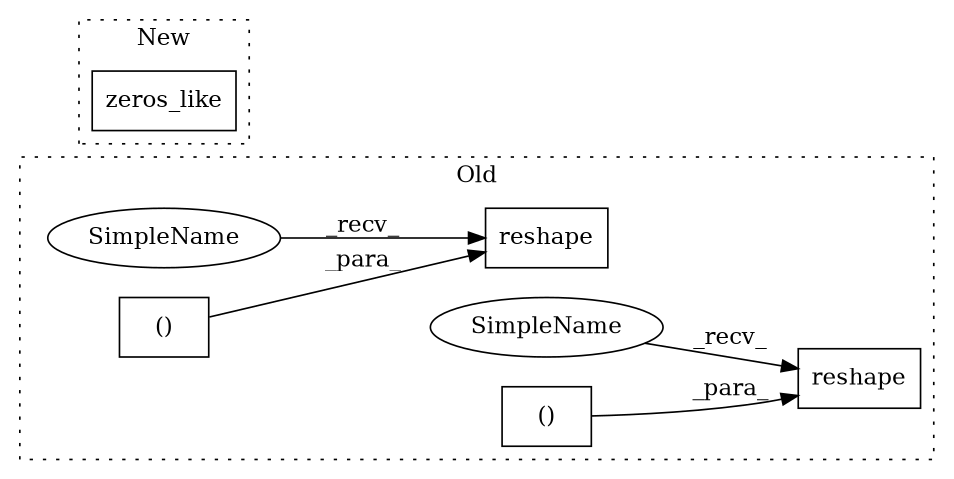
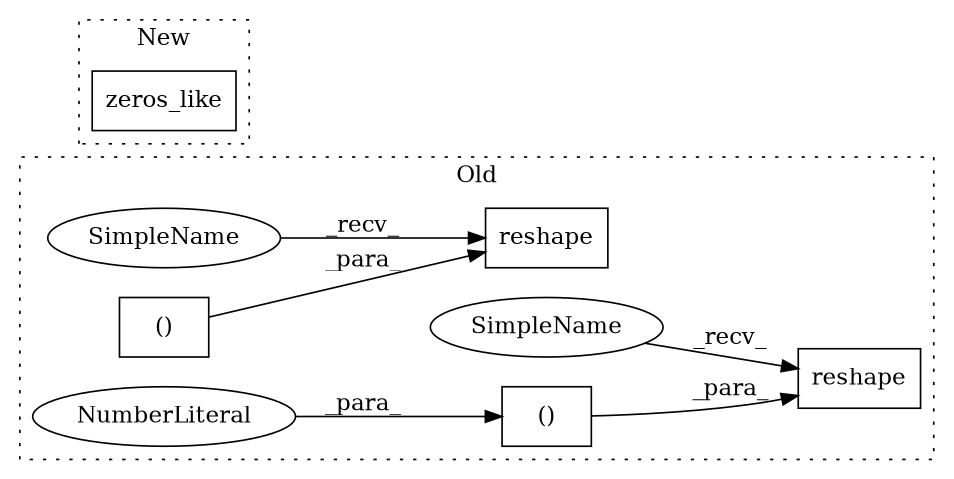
none -> (164, 416)
